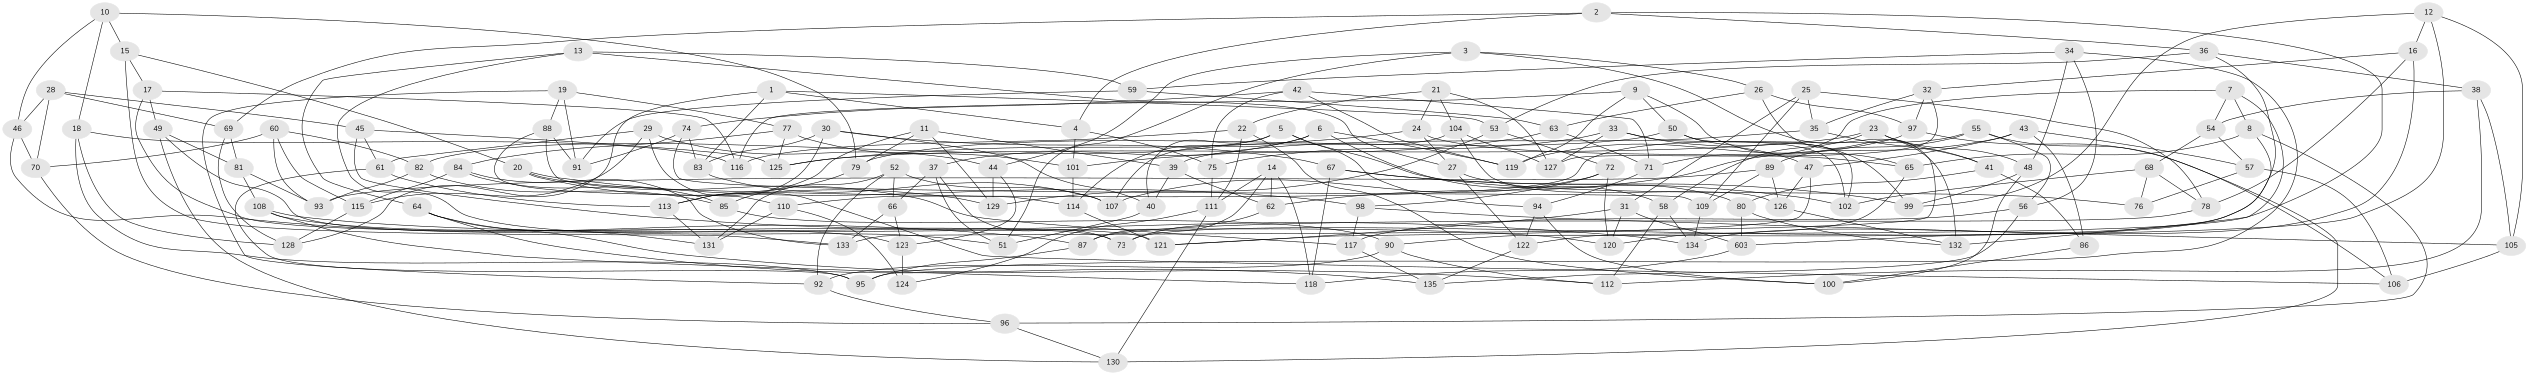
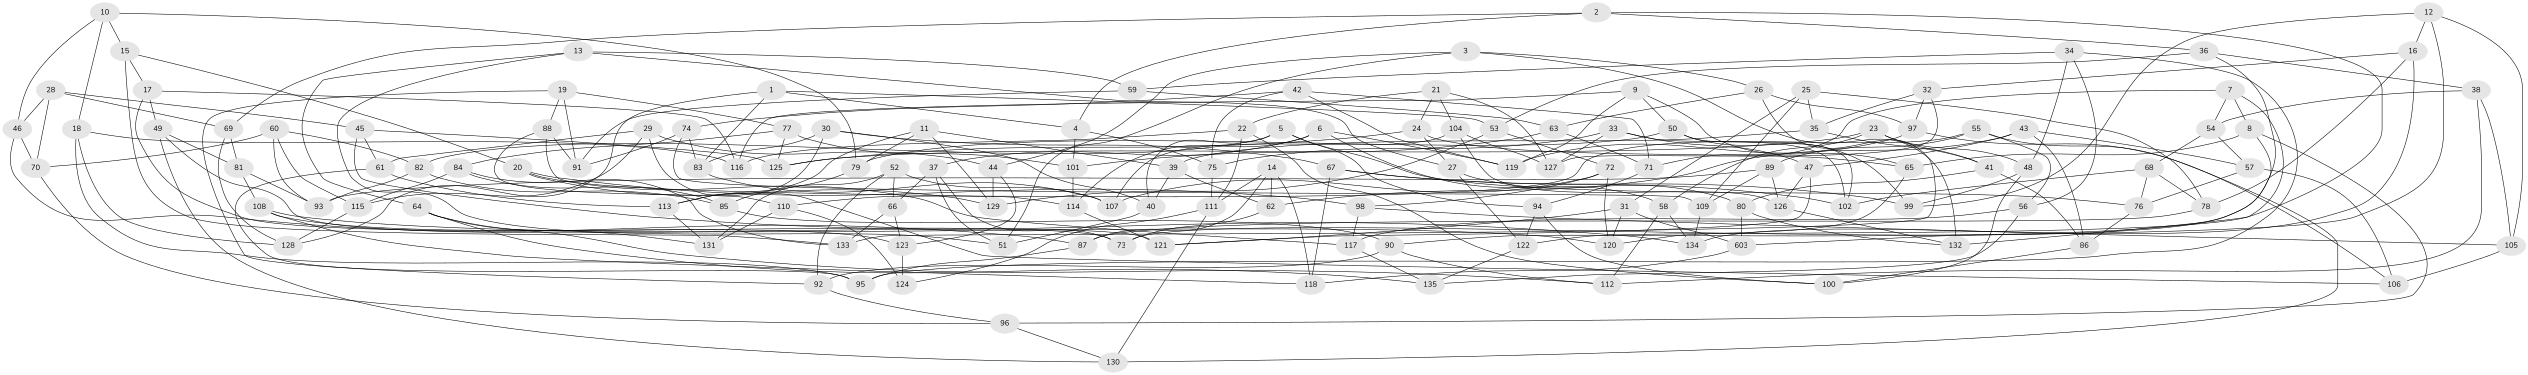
none -> (2113, 225)
